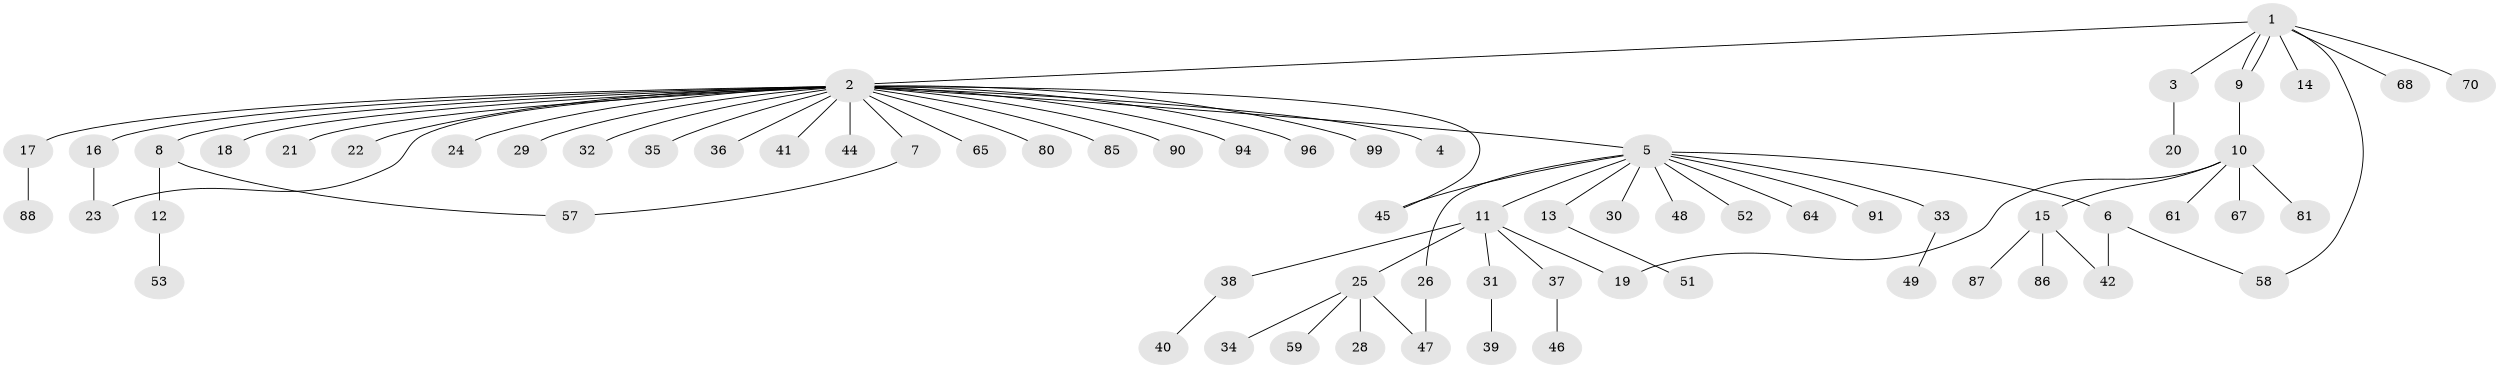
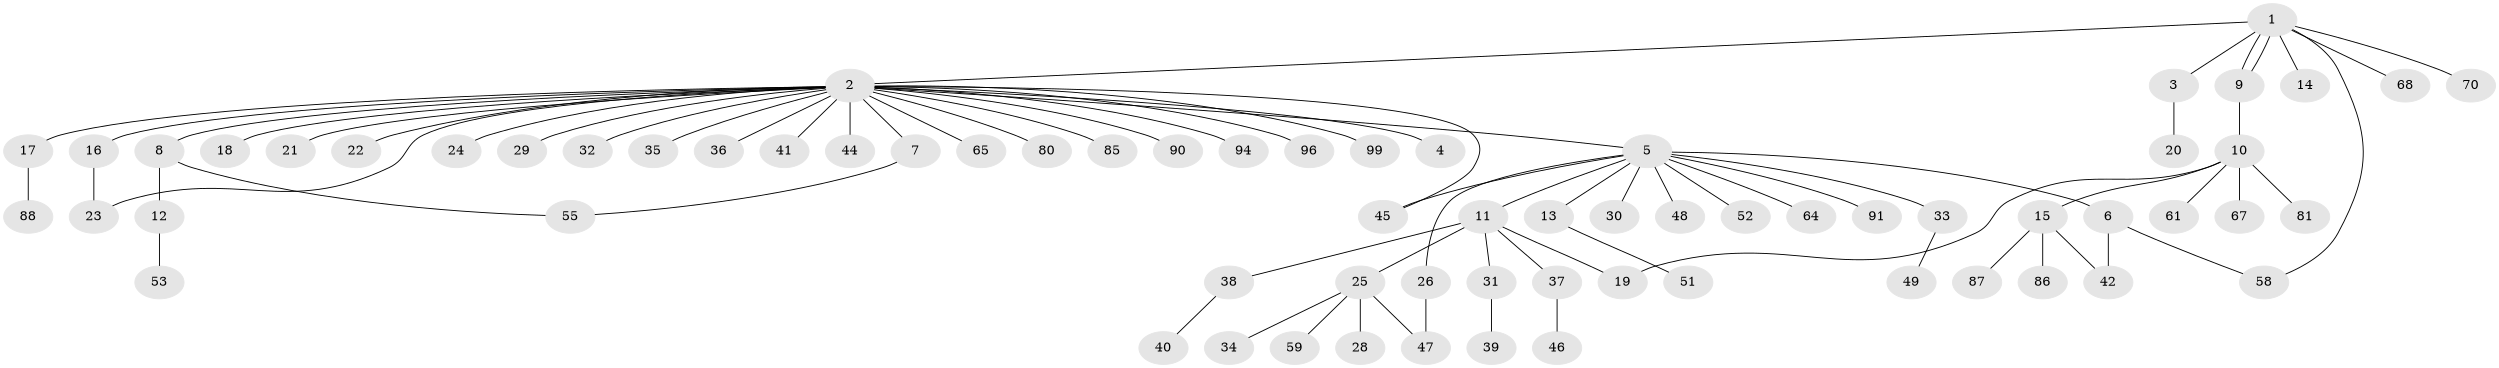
(570, 217) -> (570, 217)
